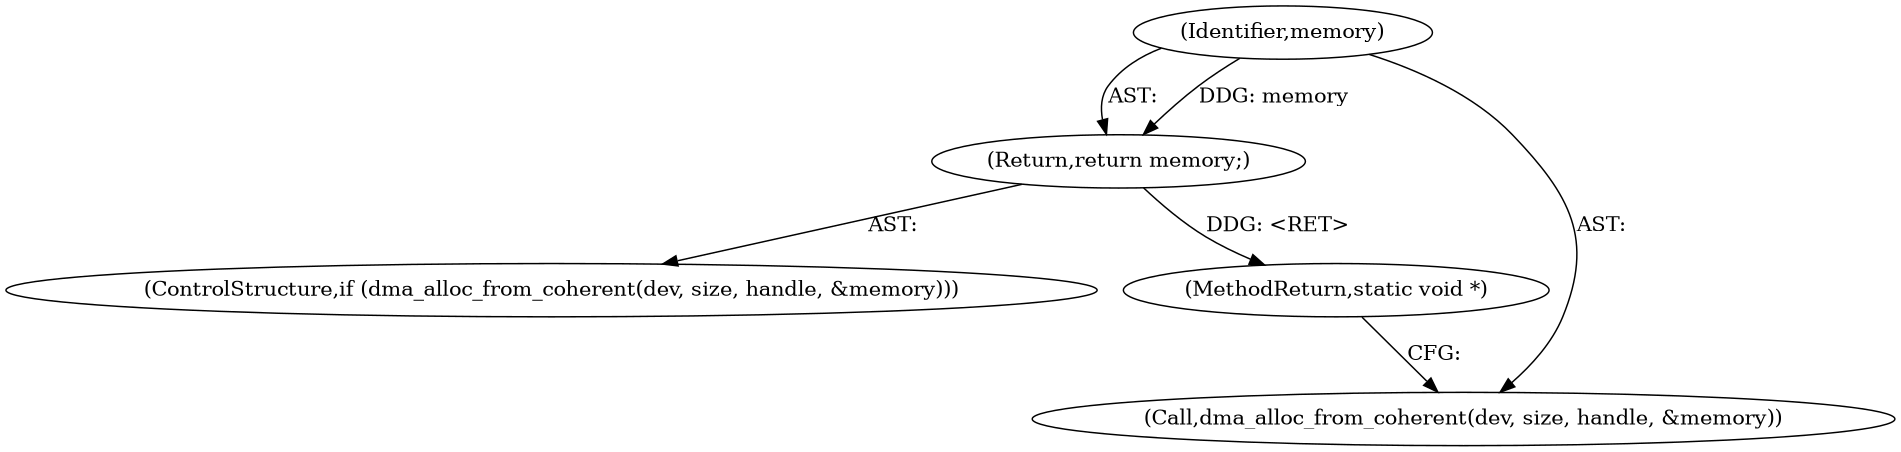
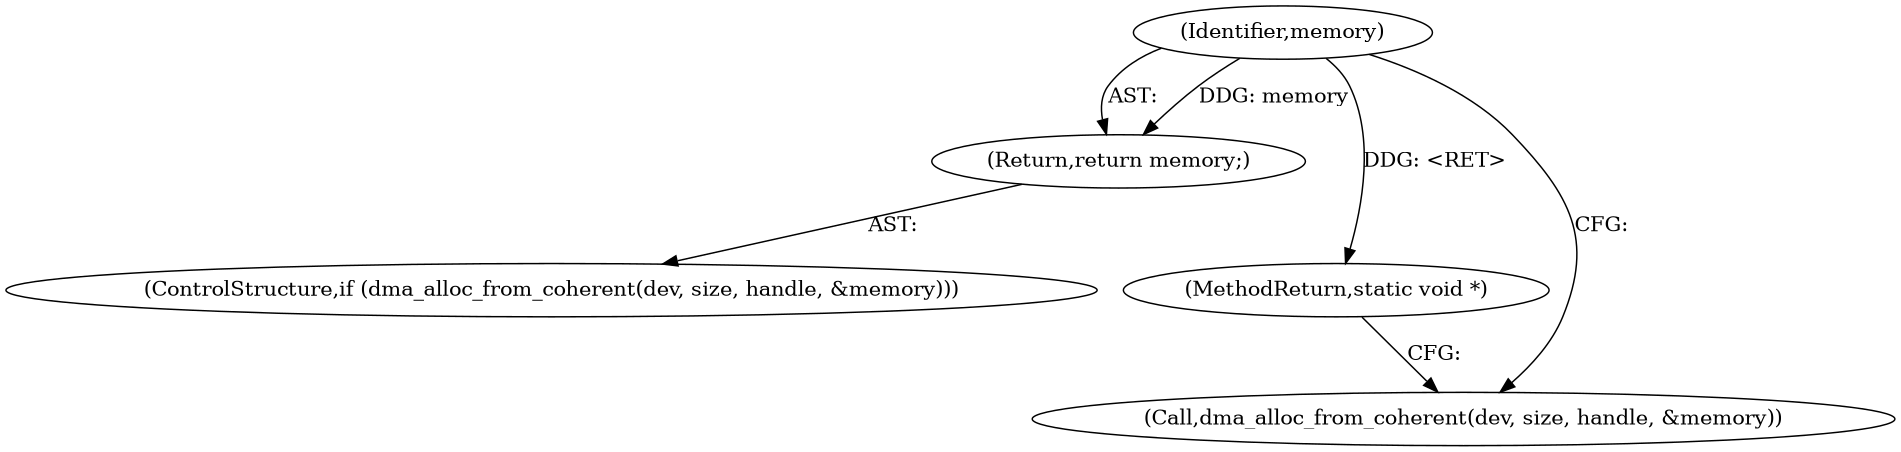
(1605, 226) -> (1605, 226)
(1194, 229) -> (1364, 149)
